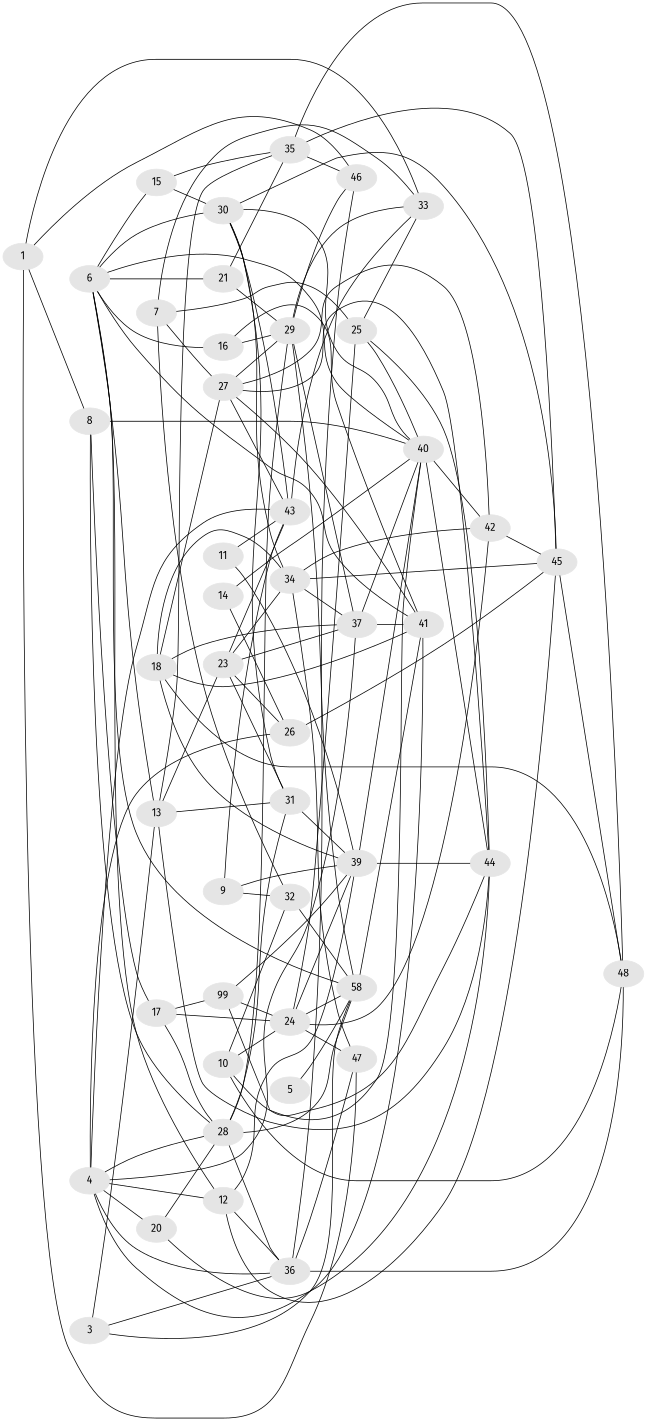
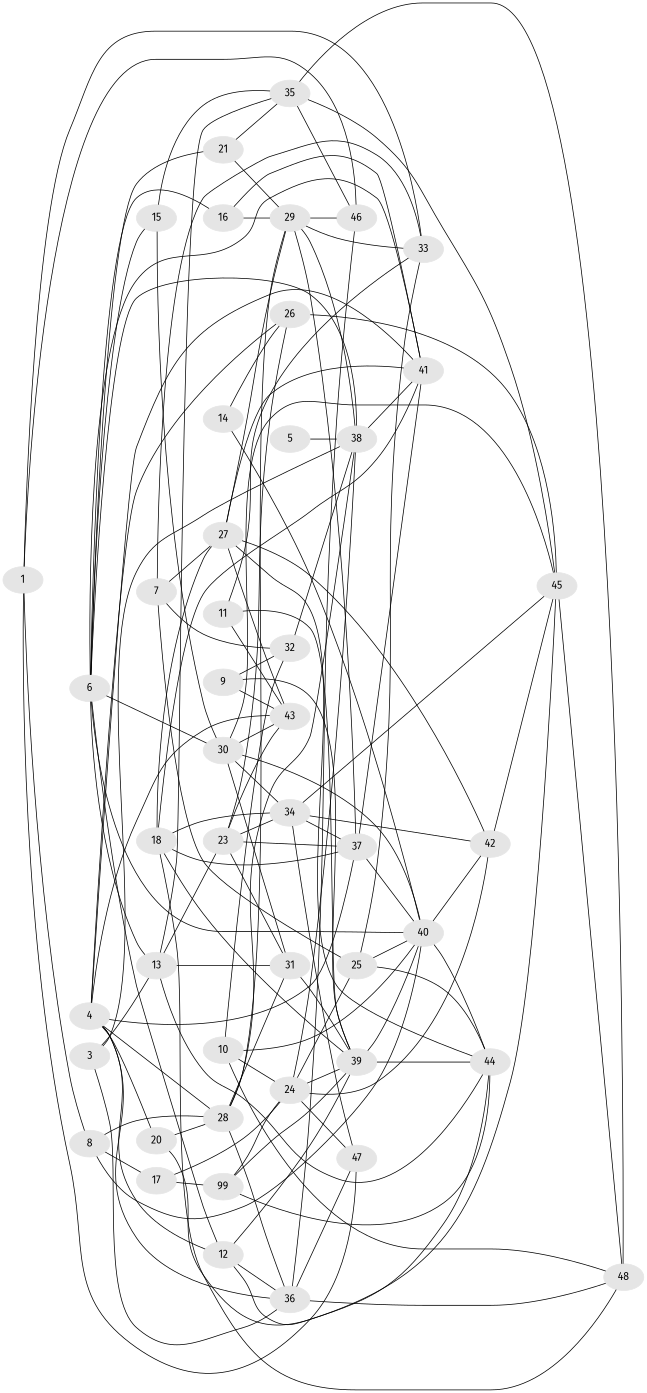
(309, 390) -> (256, 431)
(357, 988) -> (357, 439)
(188, 1074) -> none
